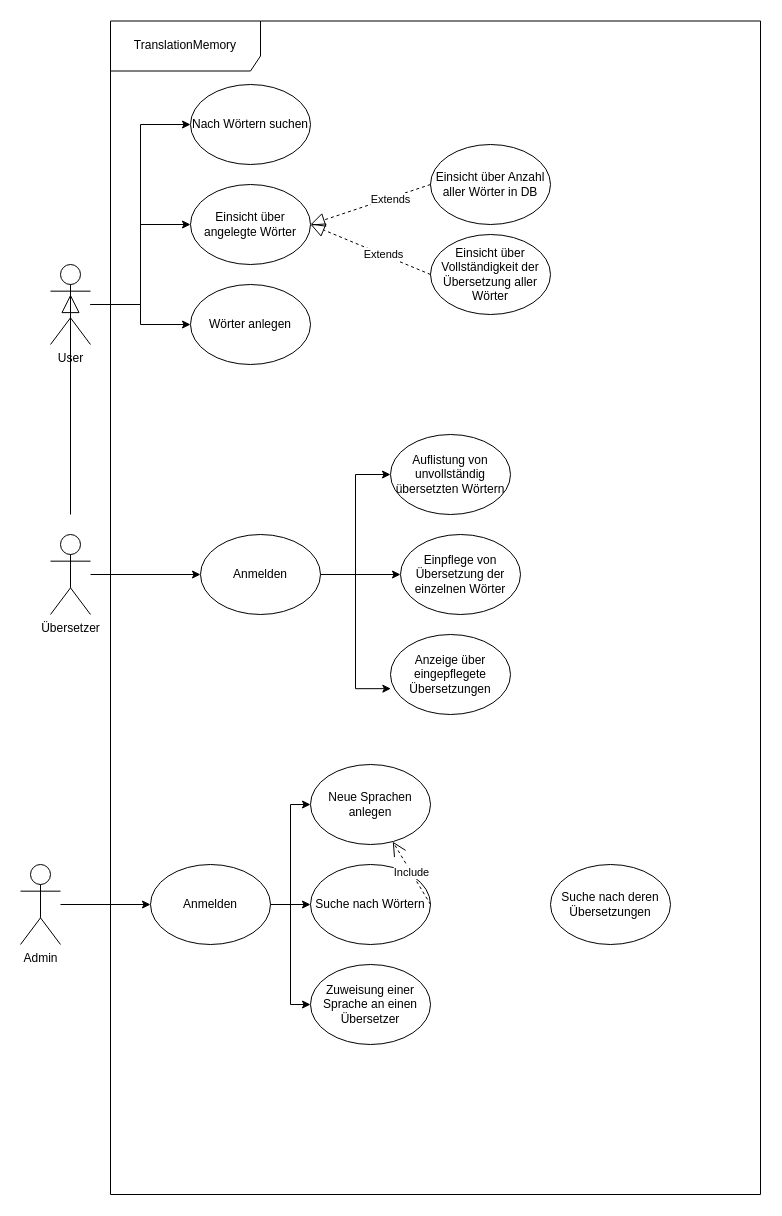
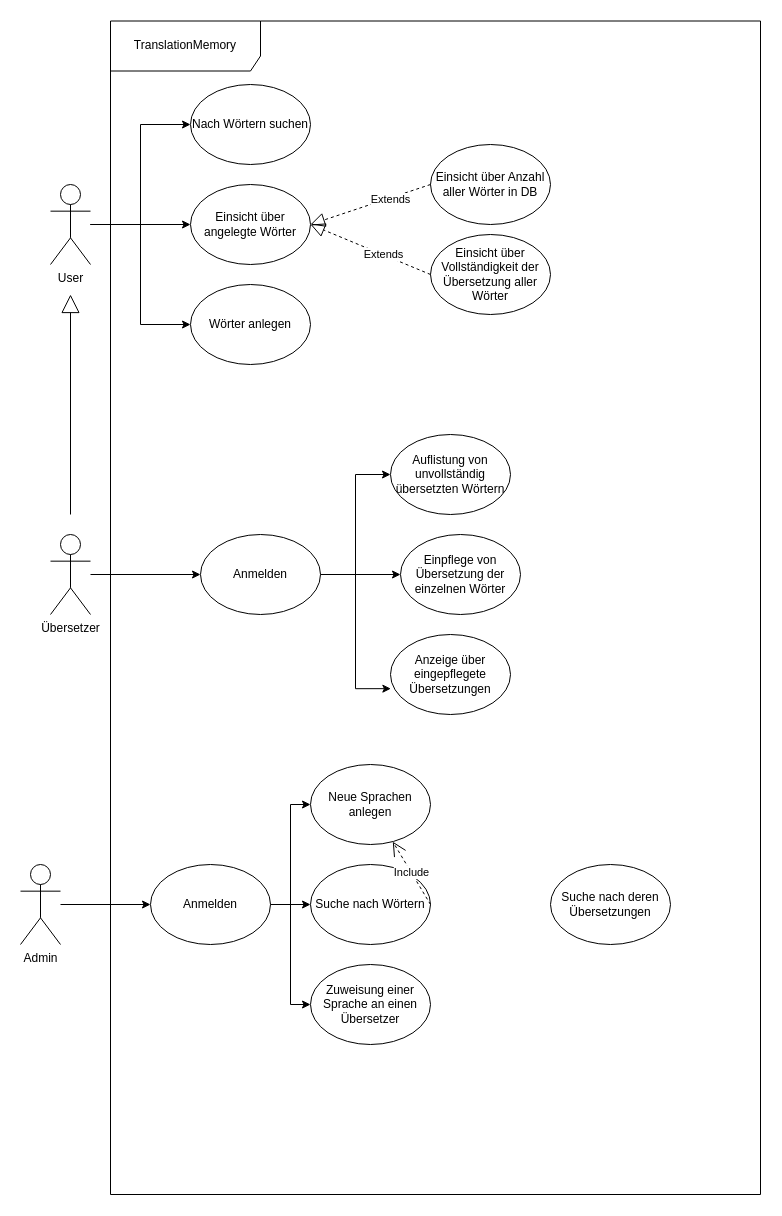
(71, 305) -> (71, 225)
